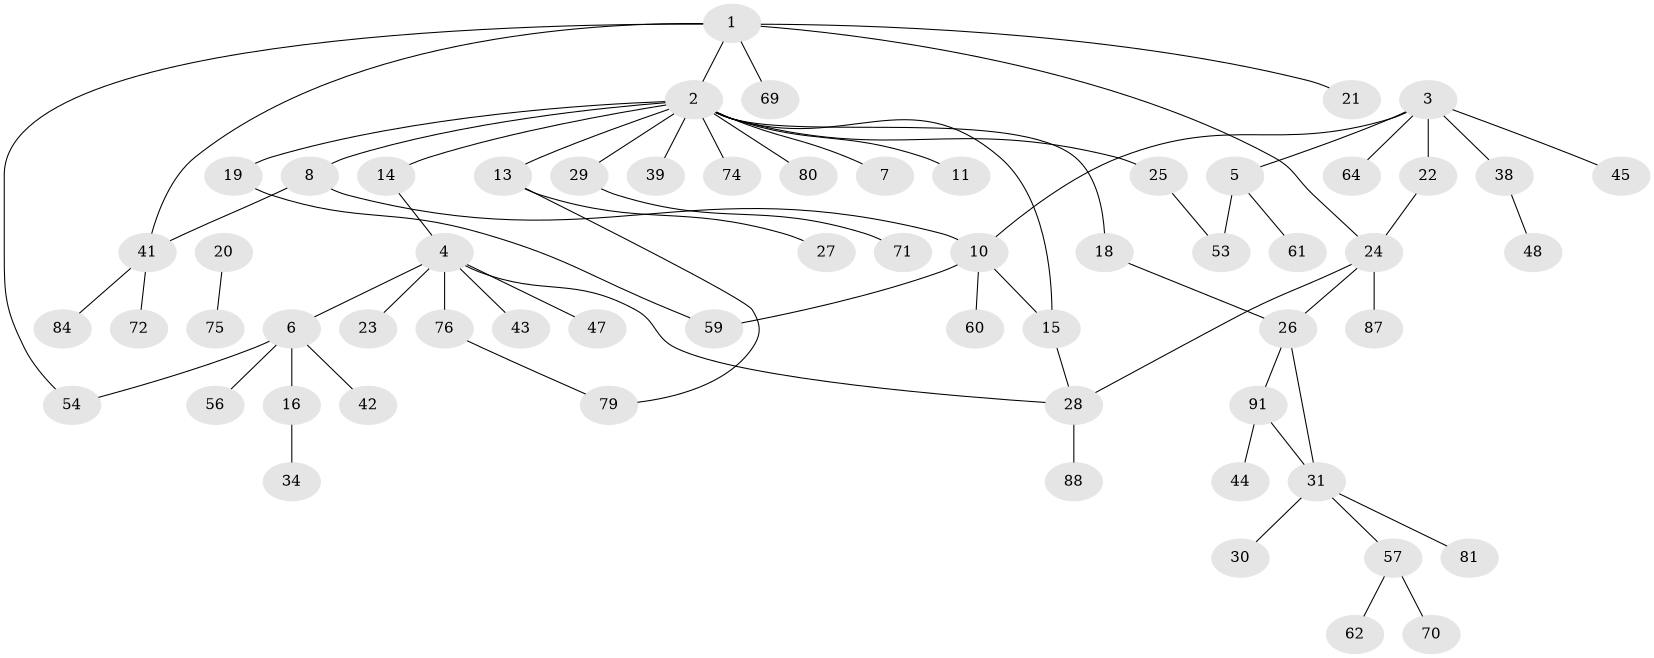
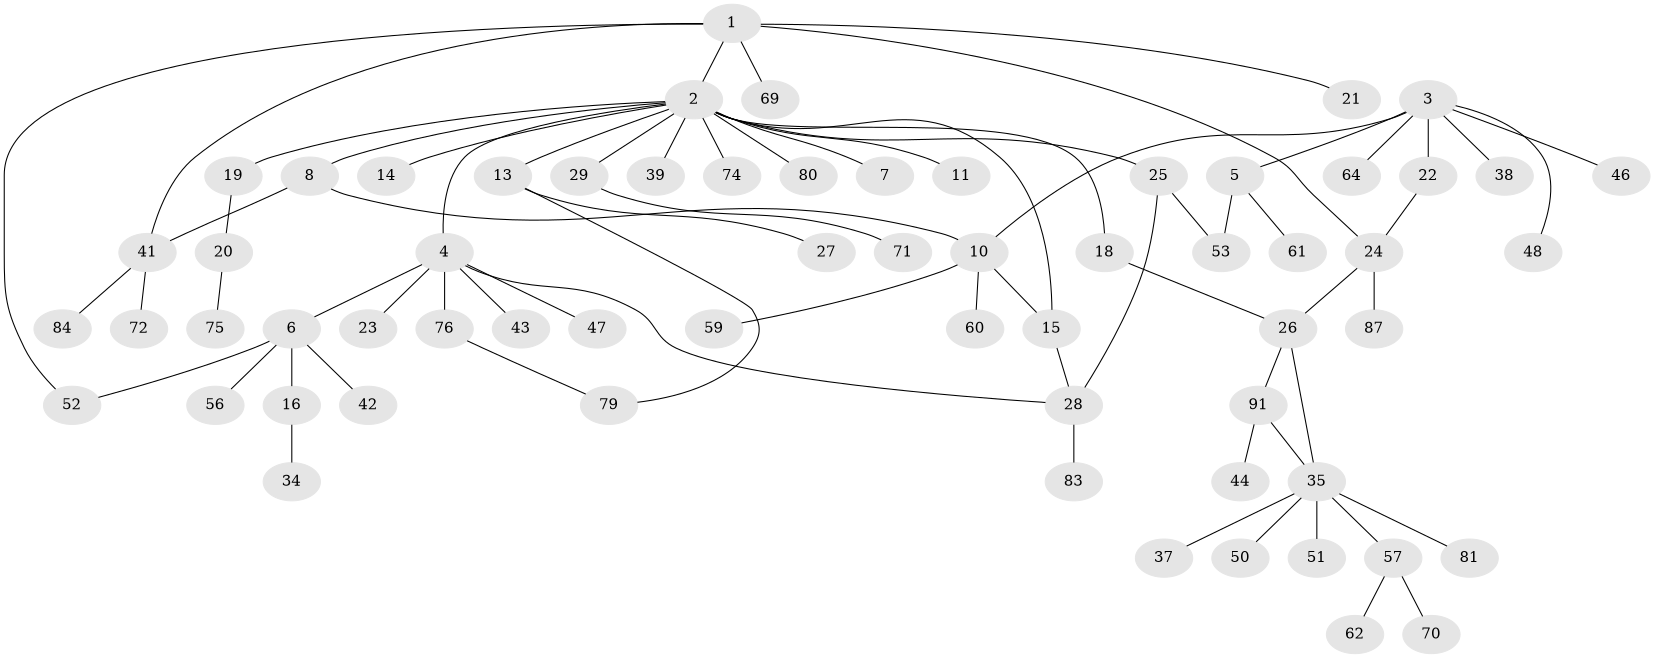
(1621, 176) -> (1621, 176)
(415, 214) -> (470, 153)
(1519, 214) -> (1538, 151)
(479, 232) -> (230, 207)
(1222, 325) -> (1133, 296)
(72, 405) -> (72, 405)
(1074, 482) -> (1074, 482)
(1317, 482) -> (1317, 482)
none -> (1164, 558)
(1240, 558) -> (1240, 558)
none -> (1317, 558)
